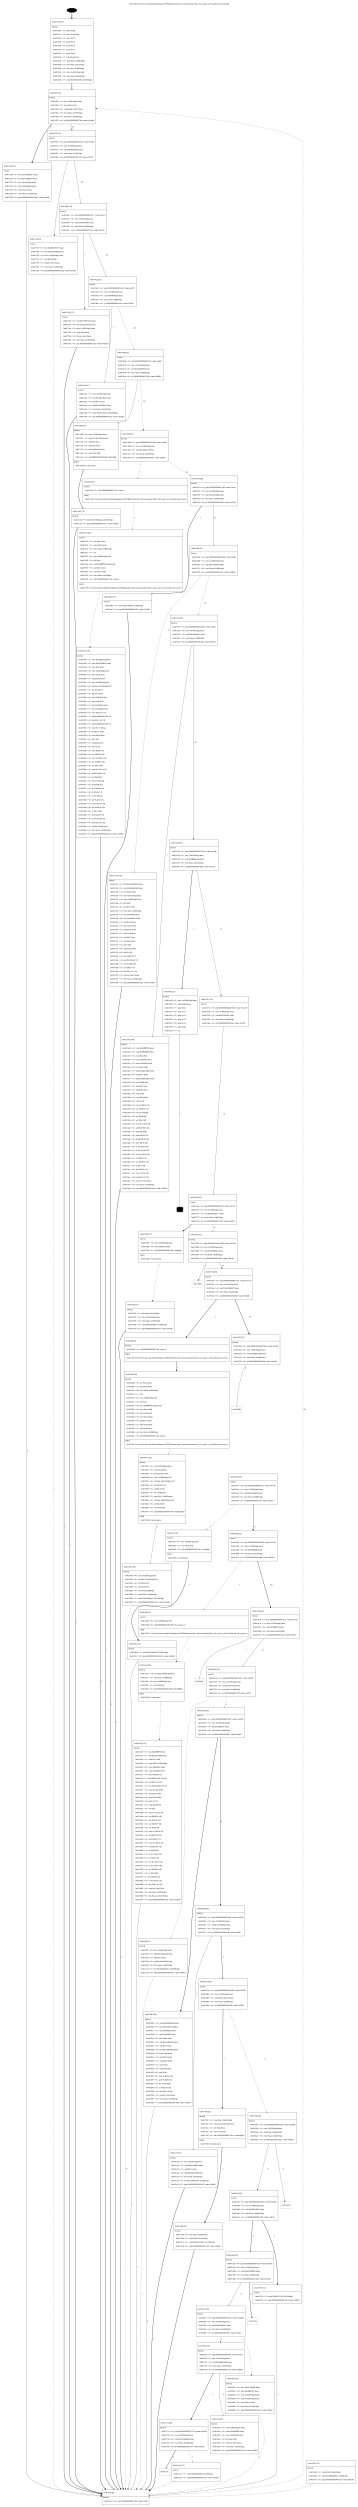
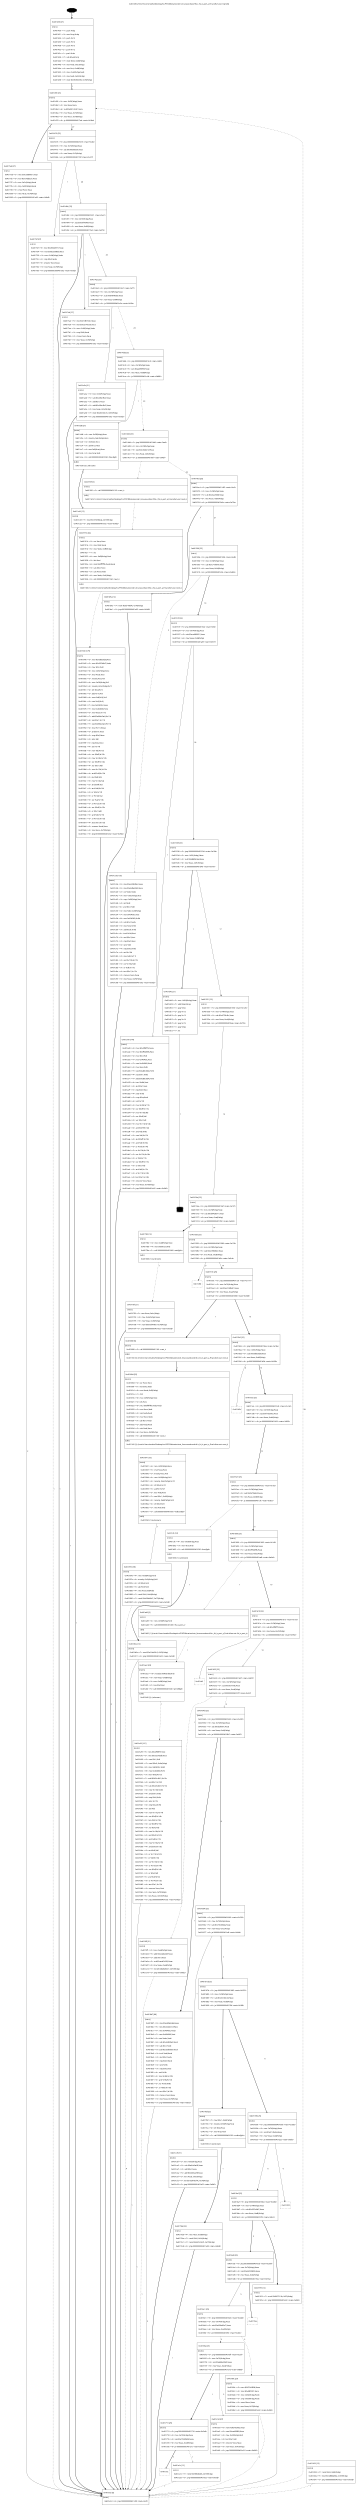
(204, 595) -> (204, 595)
none -> (268, 1410)
(64, 1433) -> (59, 1377)
(248, 2060) -> (248, 2060)
